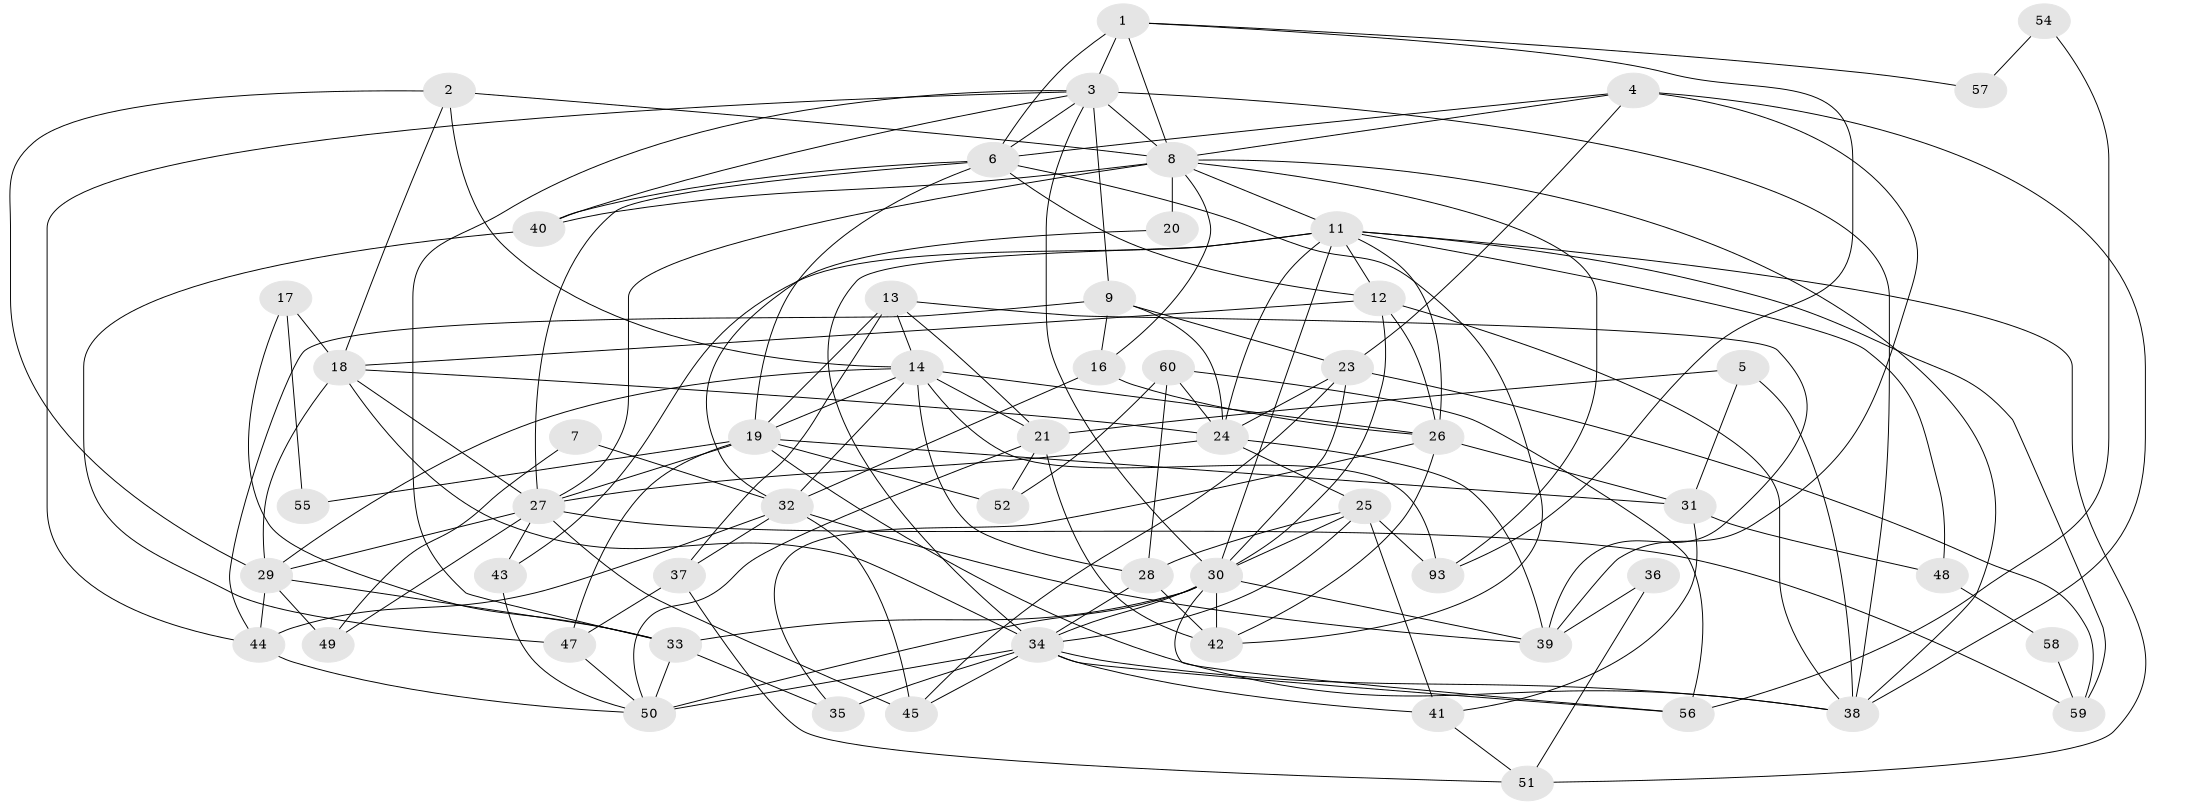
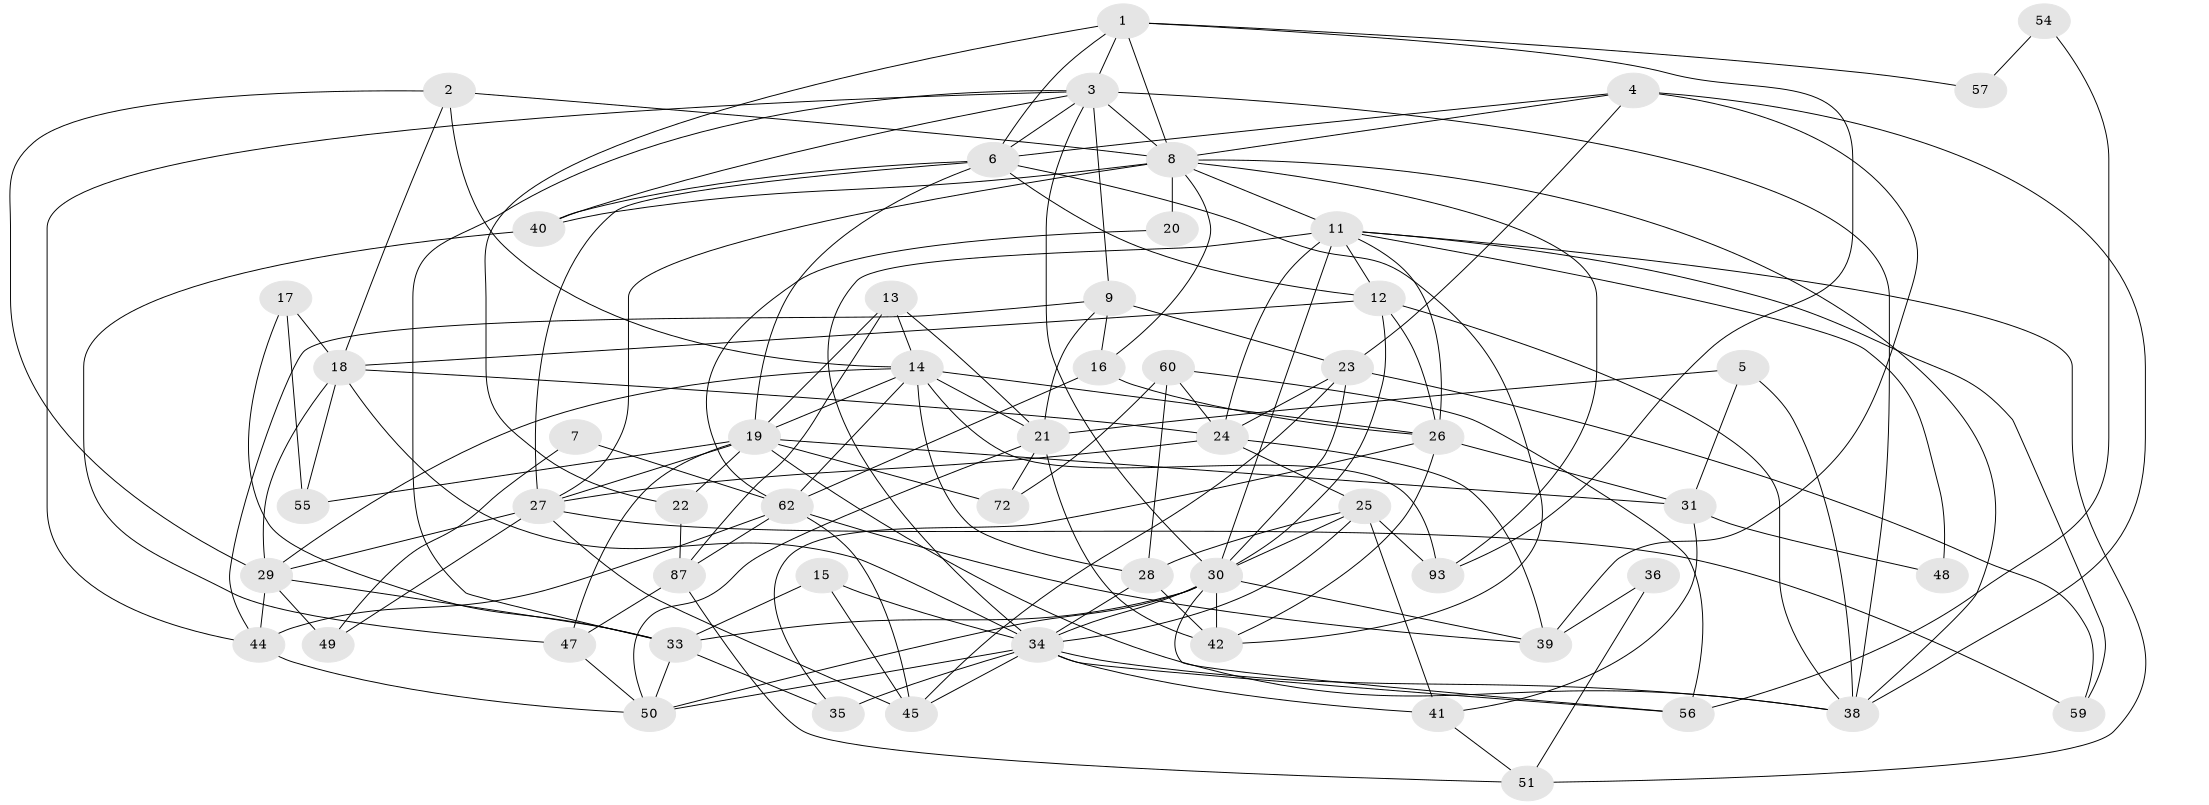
(1567, 328) -> none
(1200, 346) -> (1061, 358)
(439, 437) -> (321, 437)
none -> (681, 506)
(787, 506) -> (787, 506)
(1003, 506) -> (1003, 506)
(500, 576) -> none
(679, 576) -> (679, 576)
none -> (822, 576)
(2052, 645) -> none
